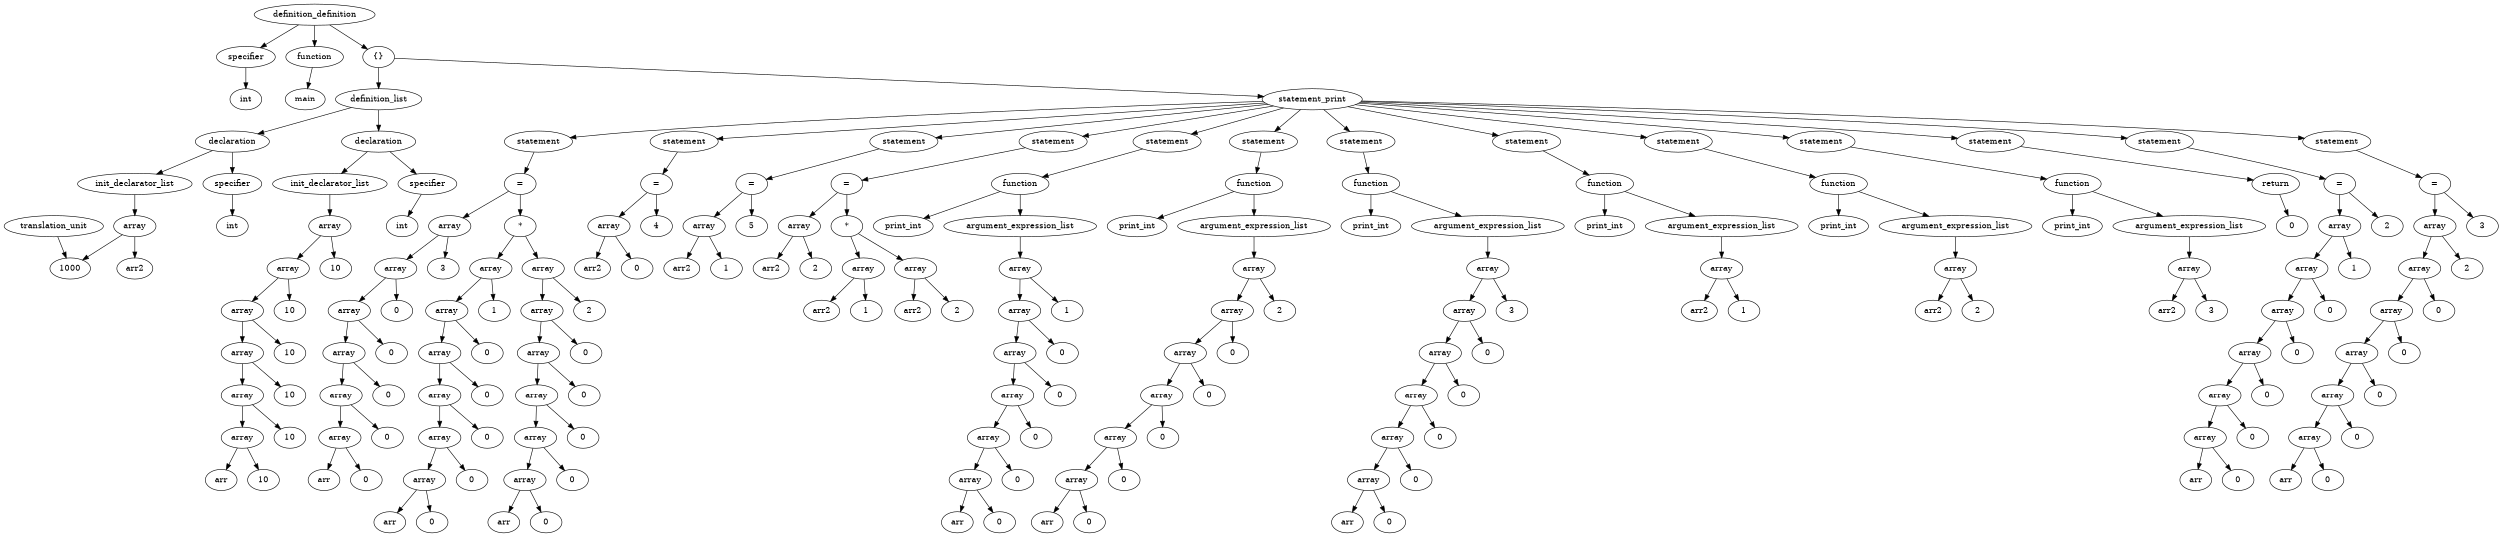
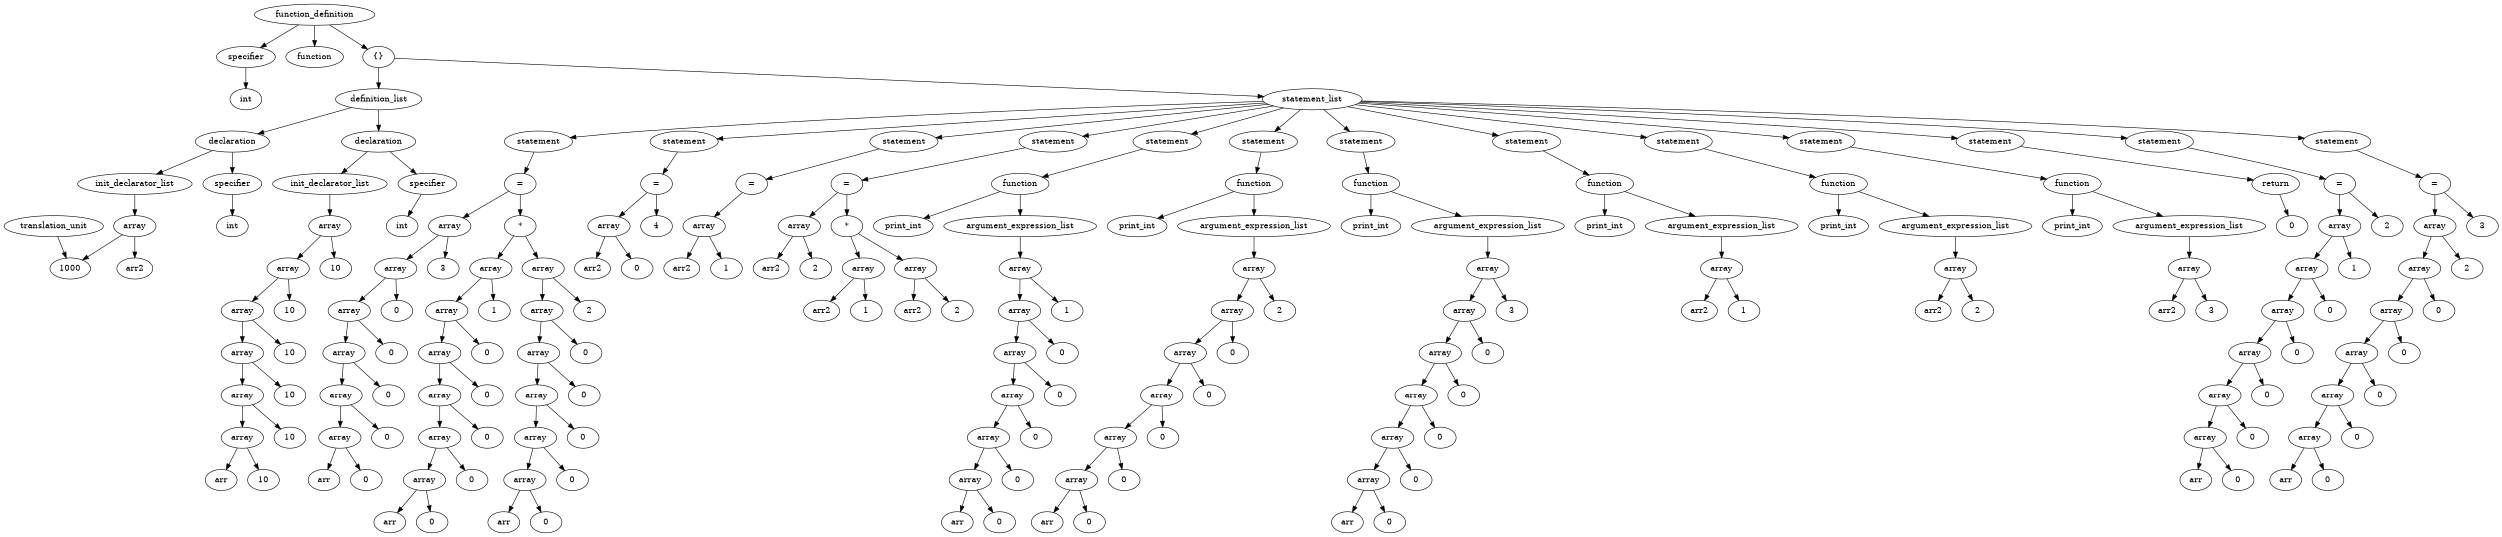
(315, 15) -> (315, 15)
(305, 99) -> none
(1312, 99) -> (1312, 99)
(752, 226) -> none
